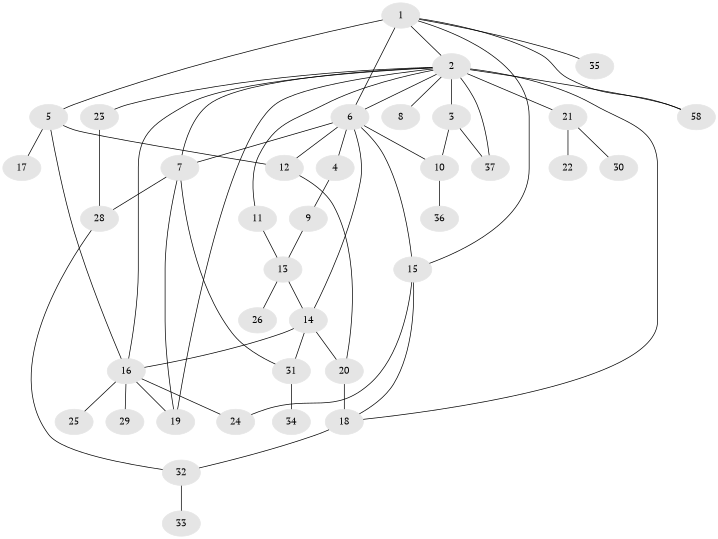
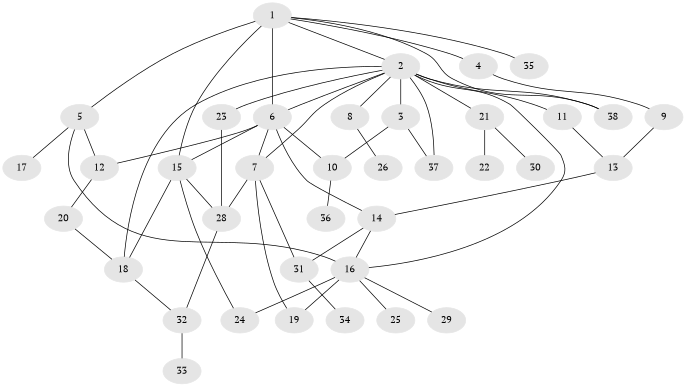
(696, 117) -> (613, 117)
(343, 143) -> (421, 45)
(235, 173) -> none
none -> (199, 193)
(270, 295) -> (364, 138)
(326, 346) -> none
